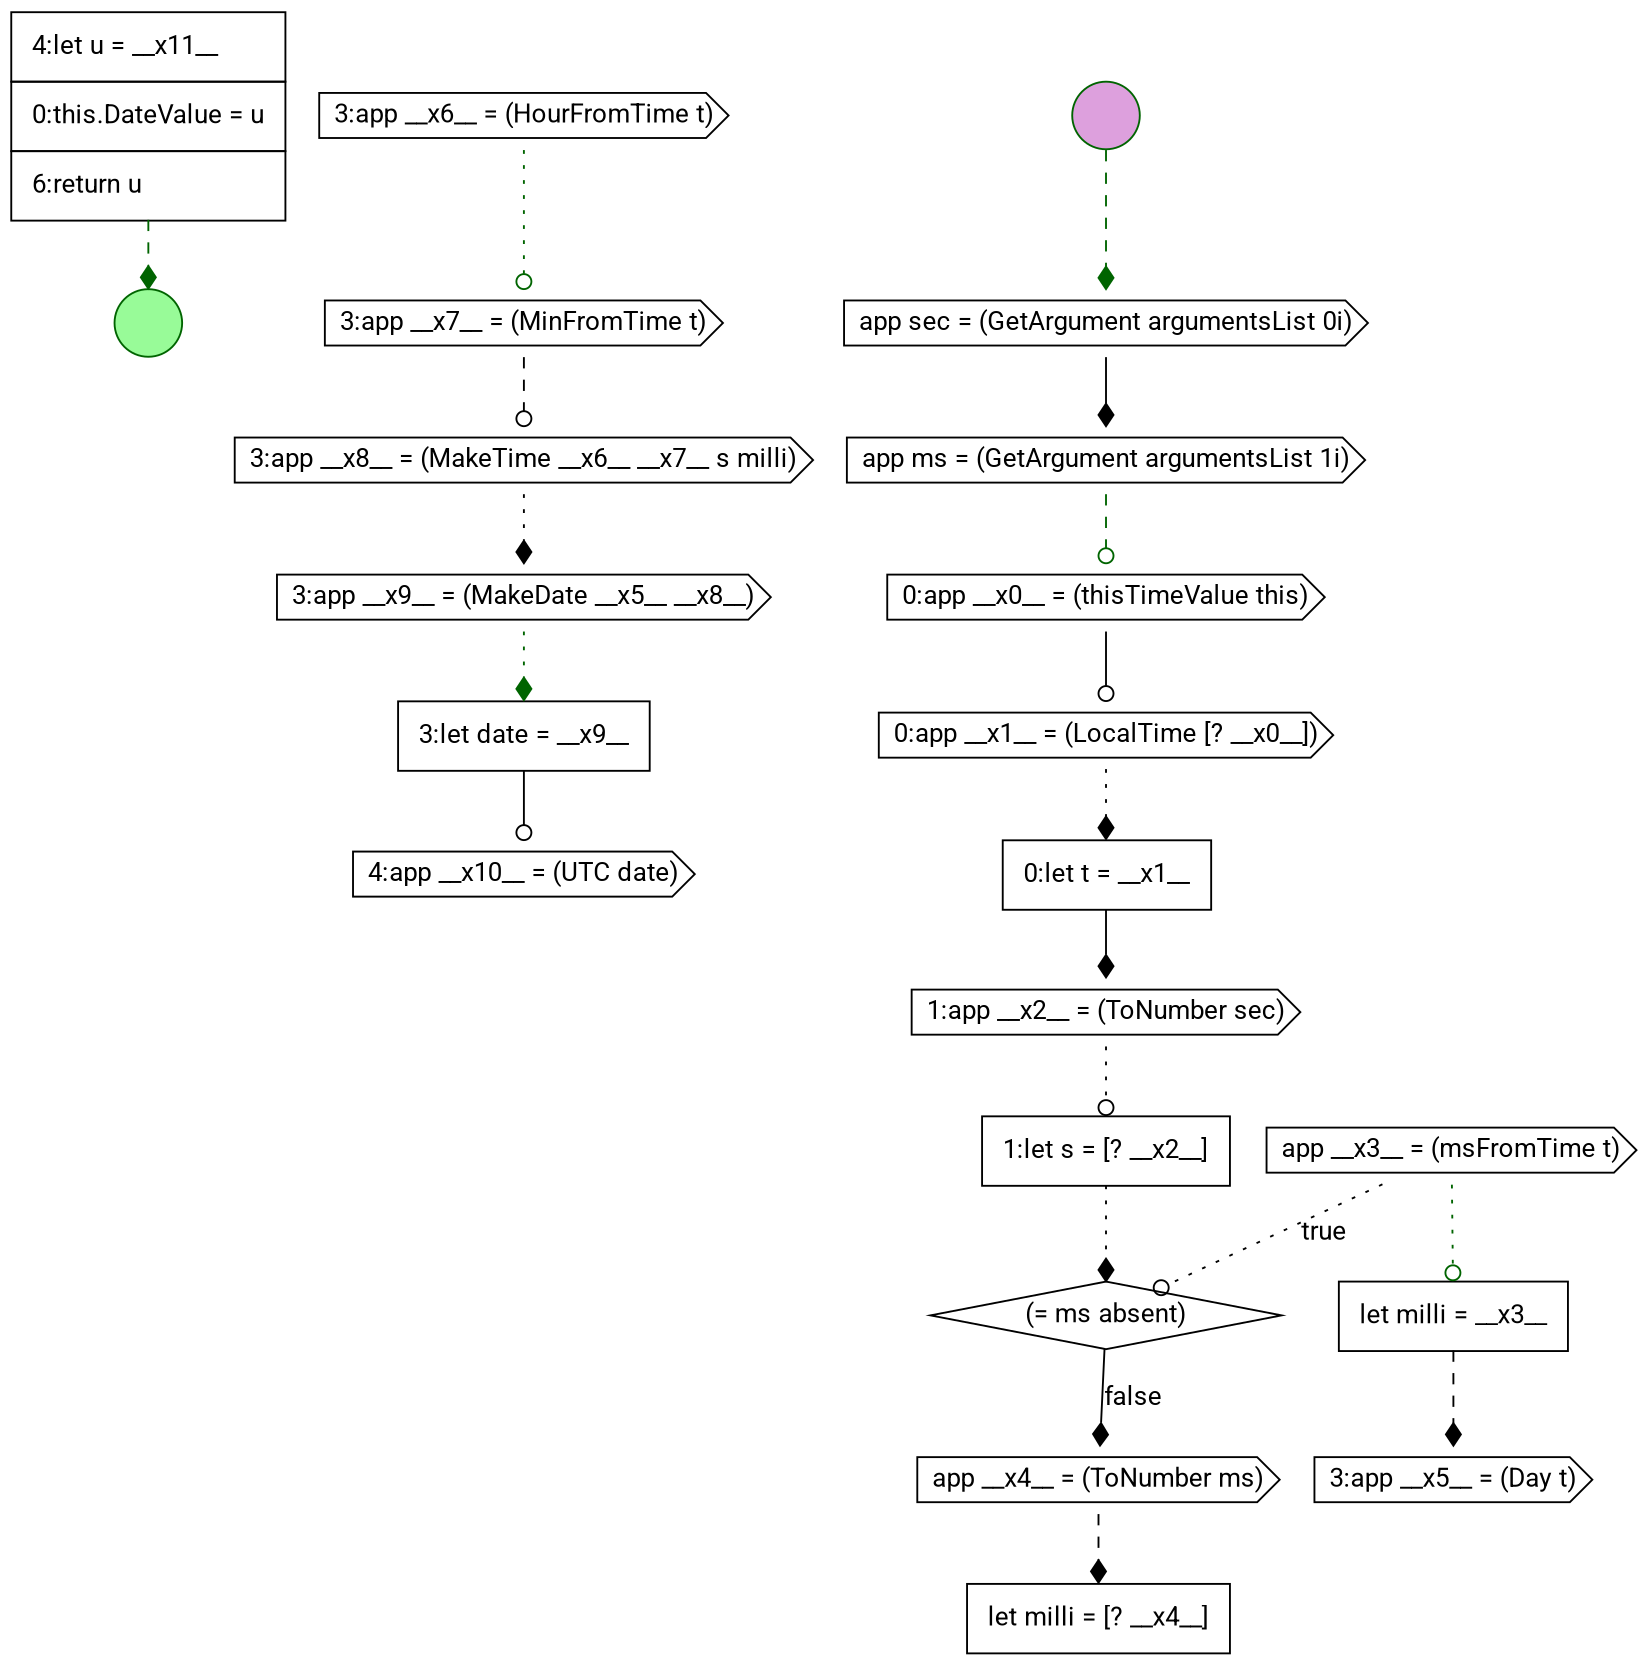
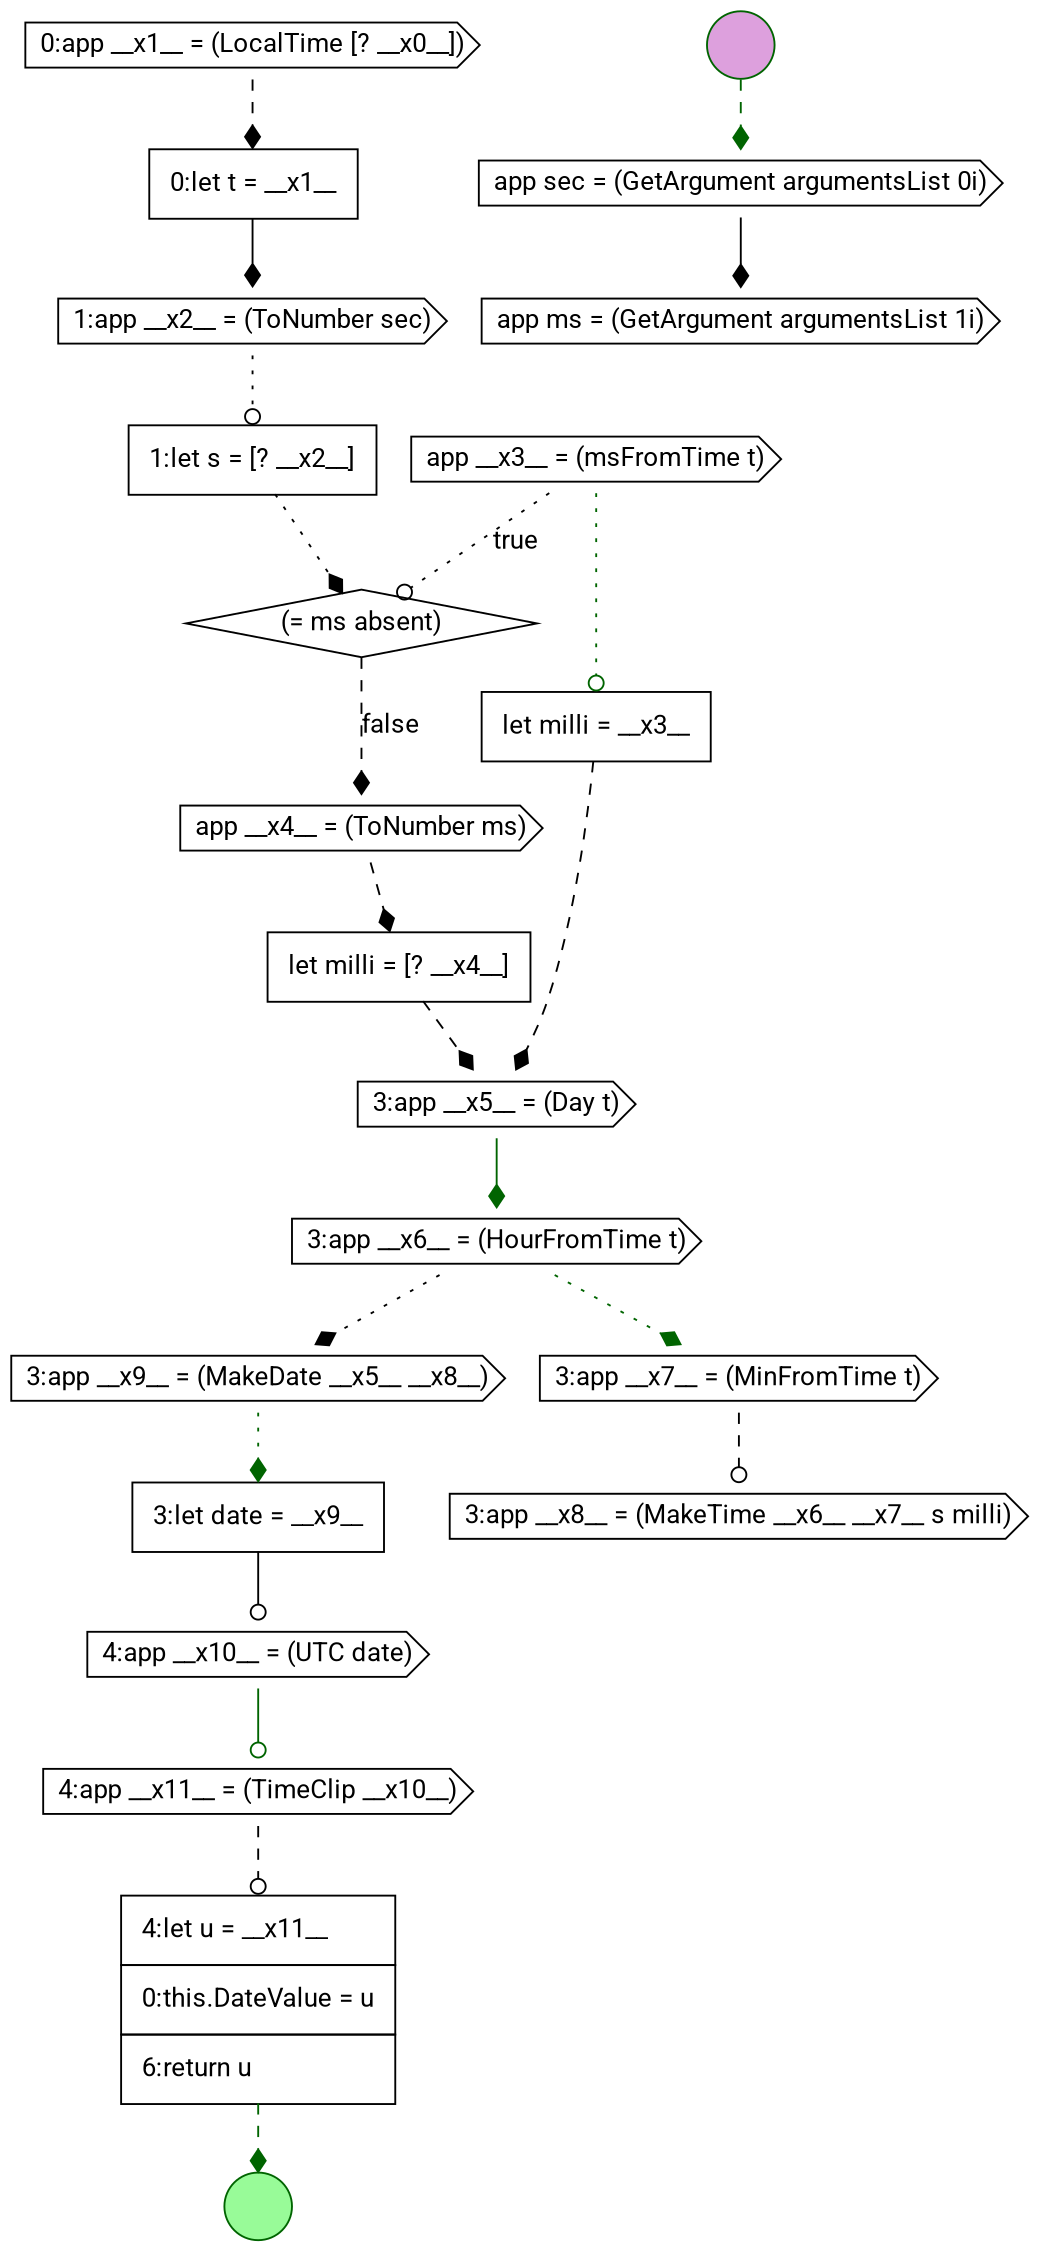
(524, 212) -> (608, 1304)
(524, 517) -> (387, 1304)
(1106, 597) -> none
(1106, 793) -> (253, 102)
none -> (441, 1026)
none -> (497, 1161)
(1103, 1386) -> (361, 714)
none -> (258, 1791)
